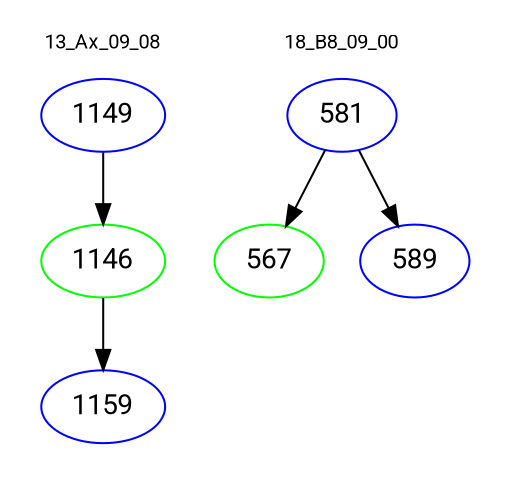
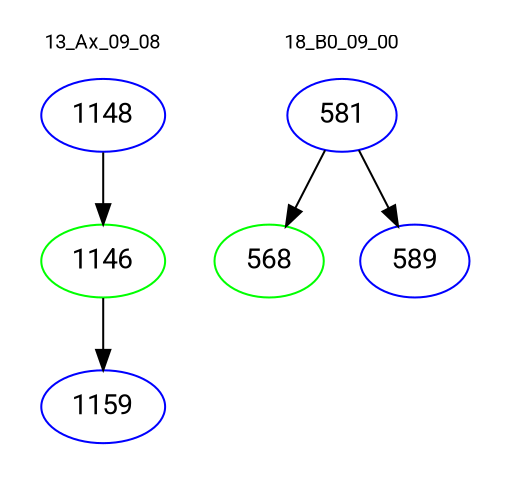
(342, 44) -> (342, 44)
(103, 115) -> (103, 115)
(269, 261) -> (269, 261)
